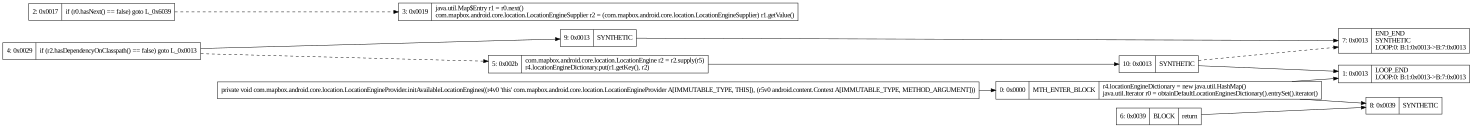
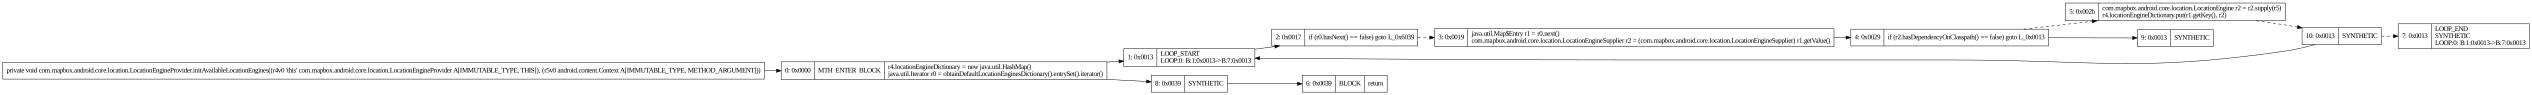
(1390, 34) -> (2451, 29)
none -> (1840, 38)
(985, 39) -> none
none -> (1265, 48)
(911, 64) -> (2277, 24)
(1392, 70) -> (1180, 54)
(1281, 111) -> (1262, 84)
